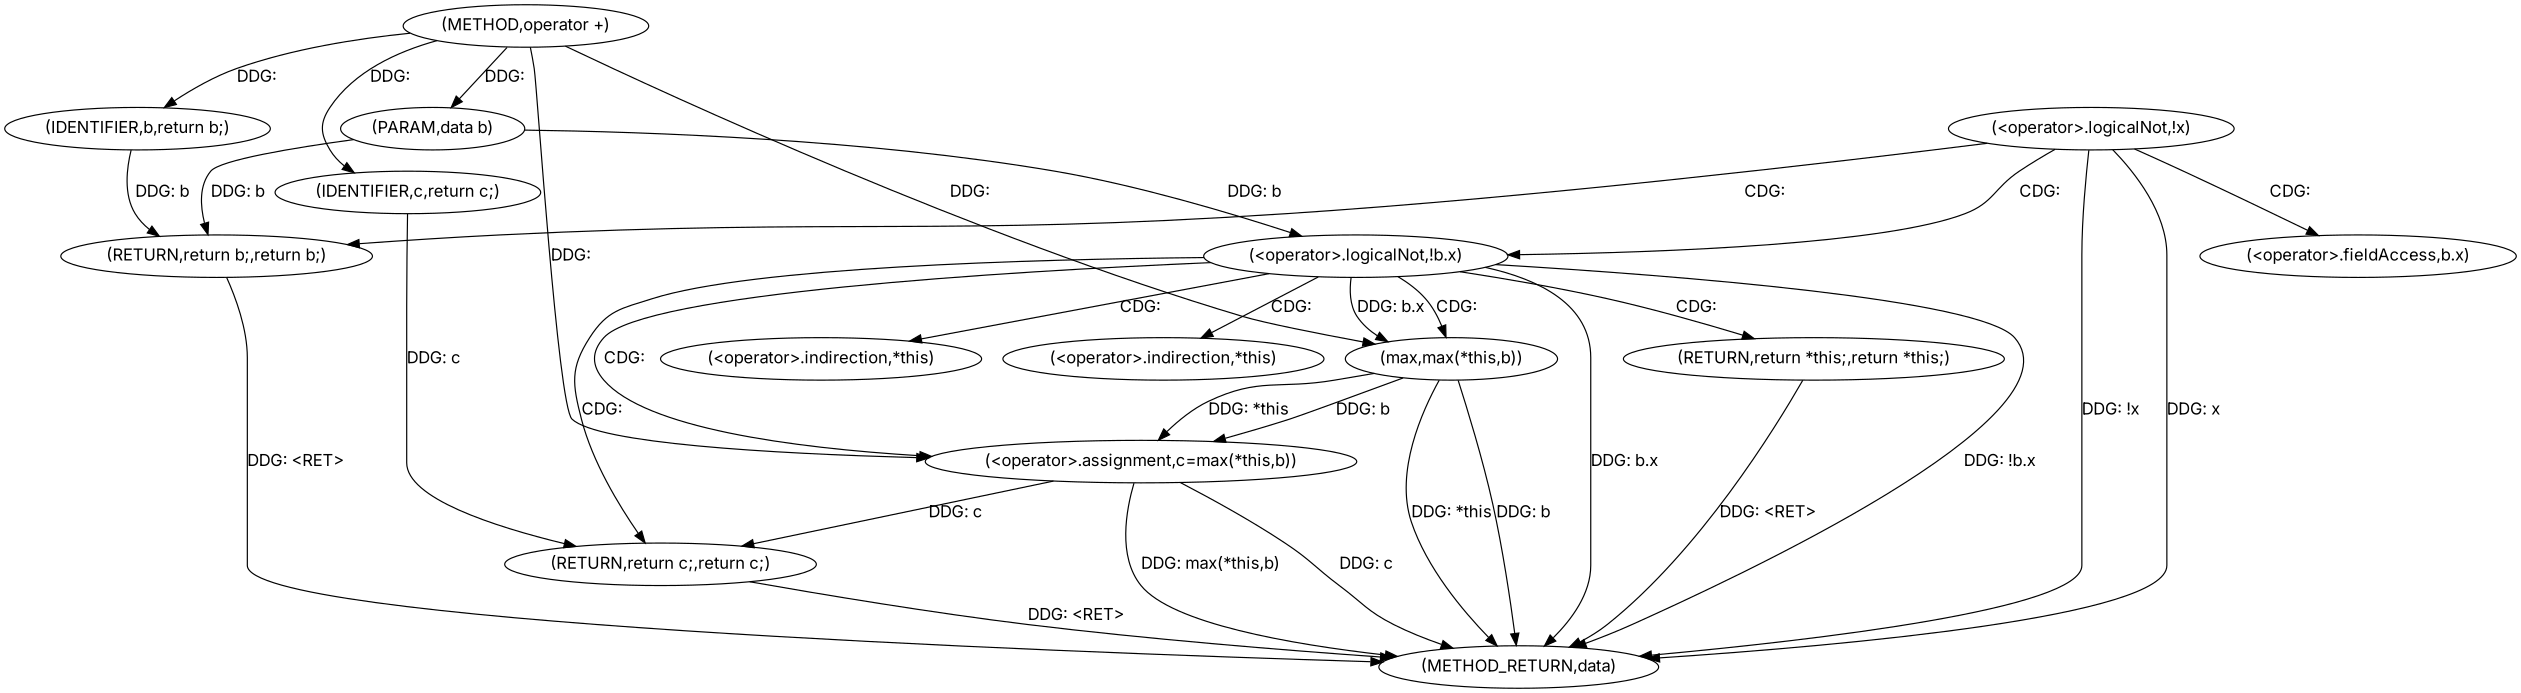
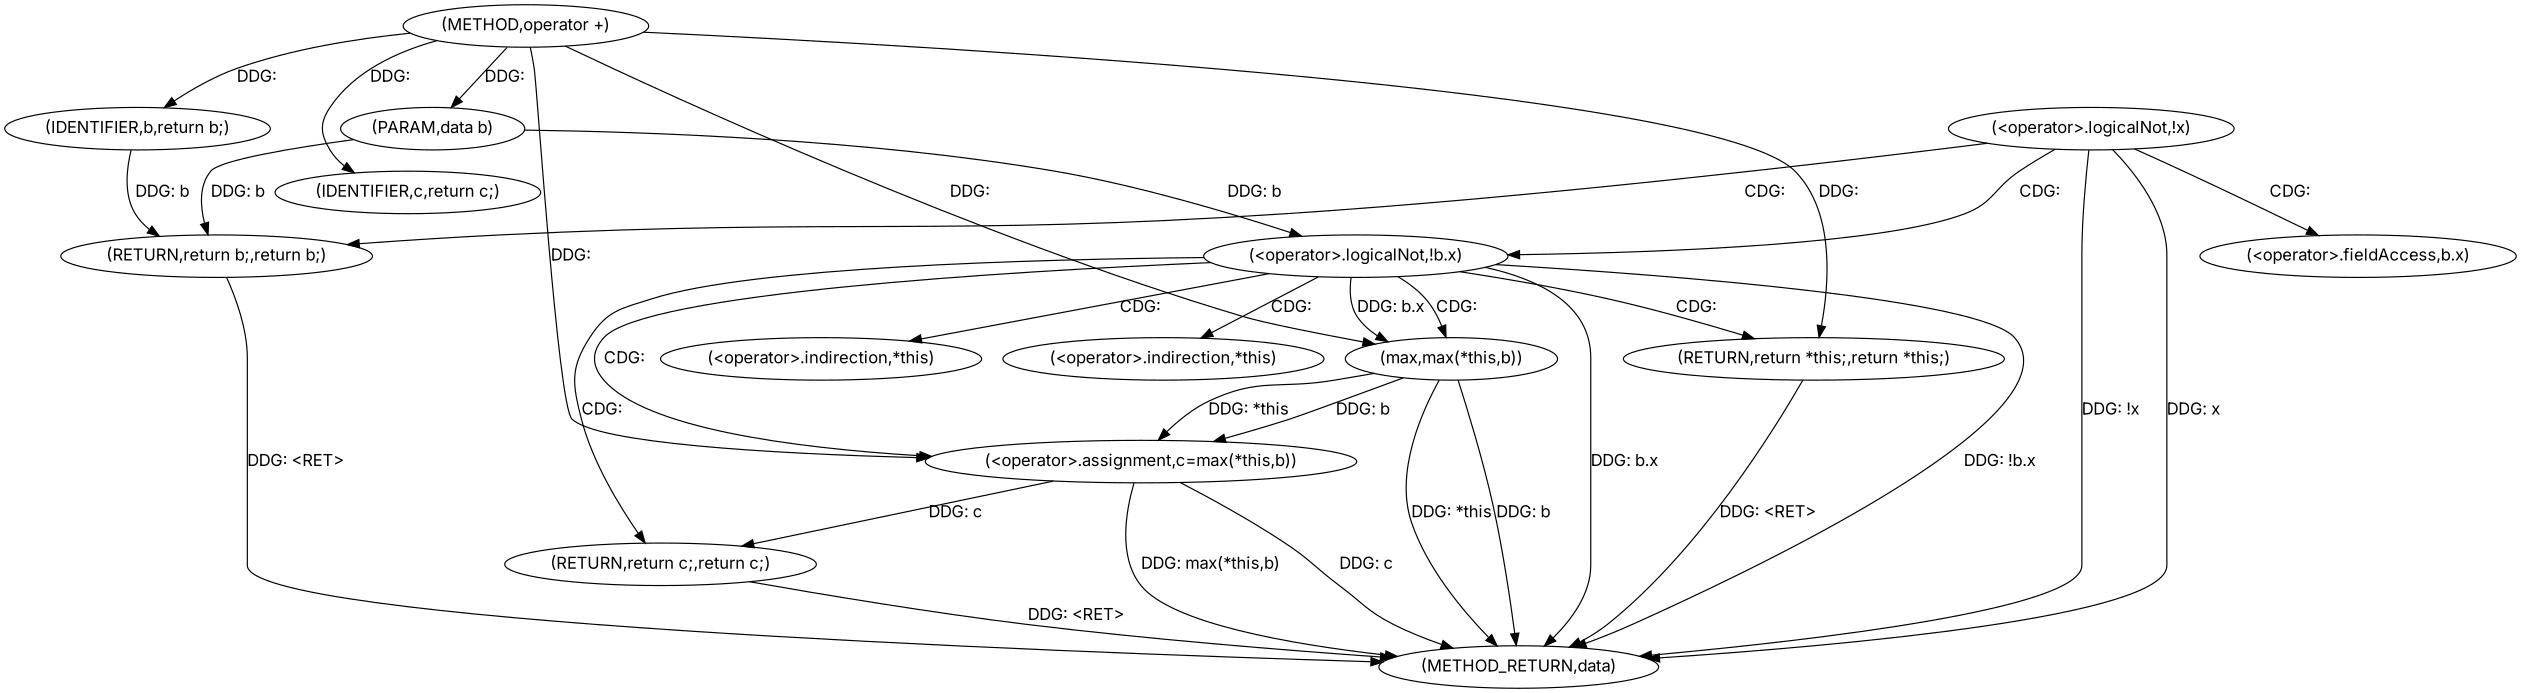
none -> (1306, 77)
(407, 430) -> none
